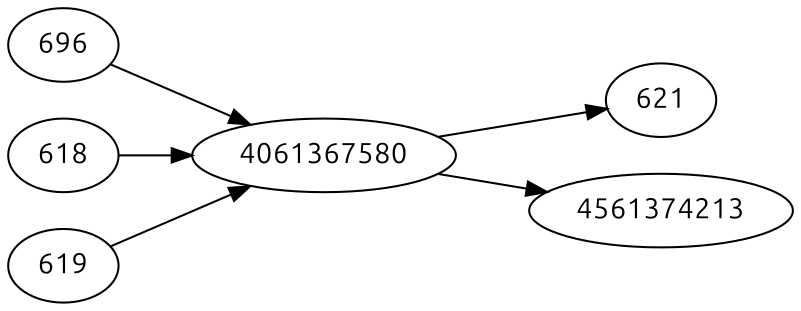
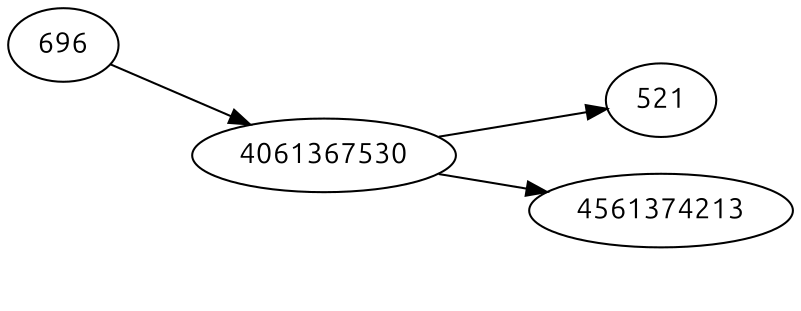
(661, 100) -> (661, 100)
(63, 155) -> none
(324, 155) -> (324, 155)
(63, 266) -> none
